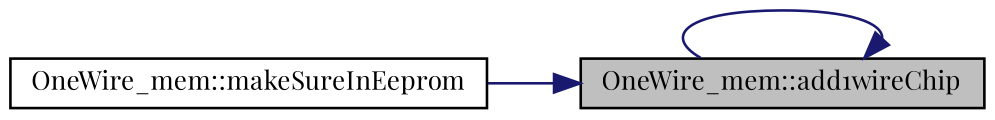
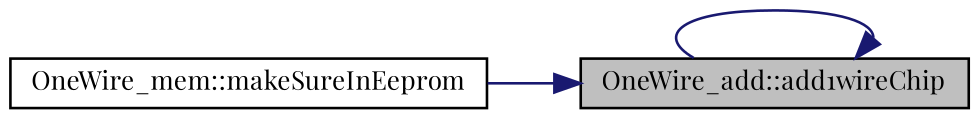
(783, 83) -> (775, 83)
